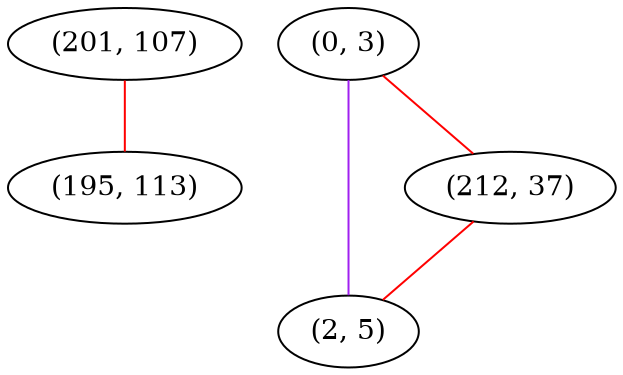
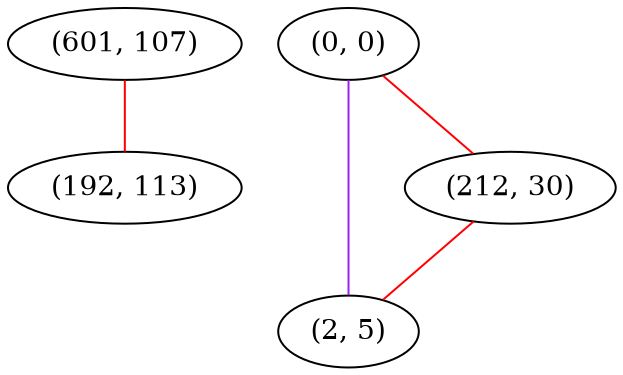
(125, 44) -> (125, 44)
(349, 44) -> (349, 44)
(125, 188) -> (125, 188)
(510, 188) -> (510, 188)
